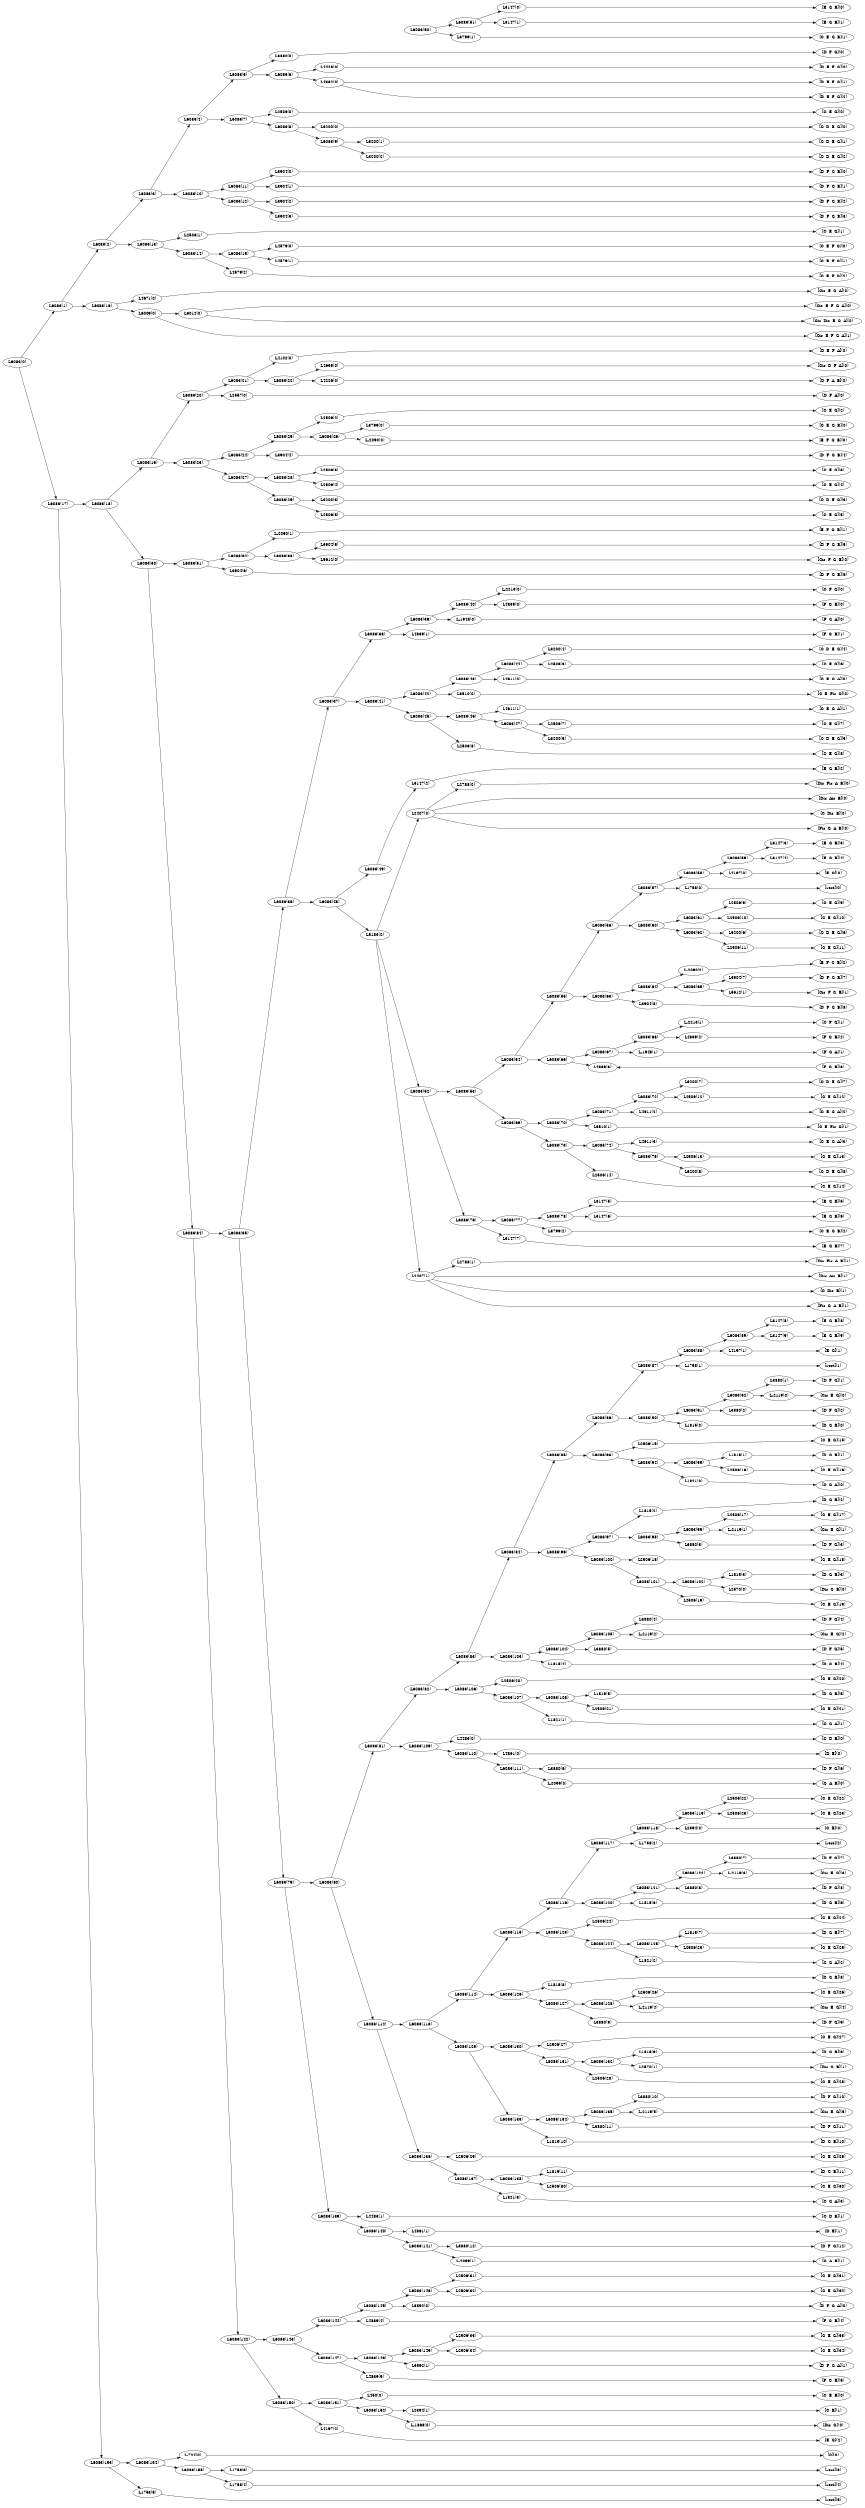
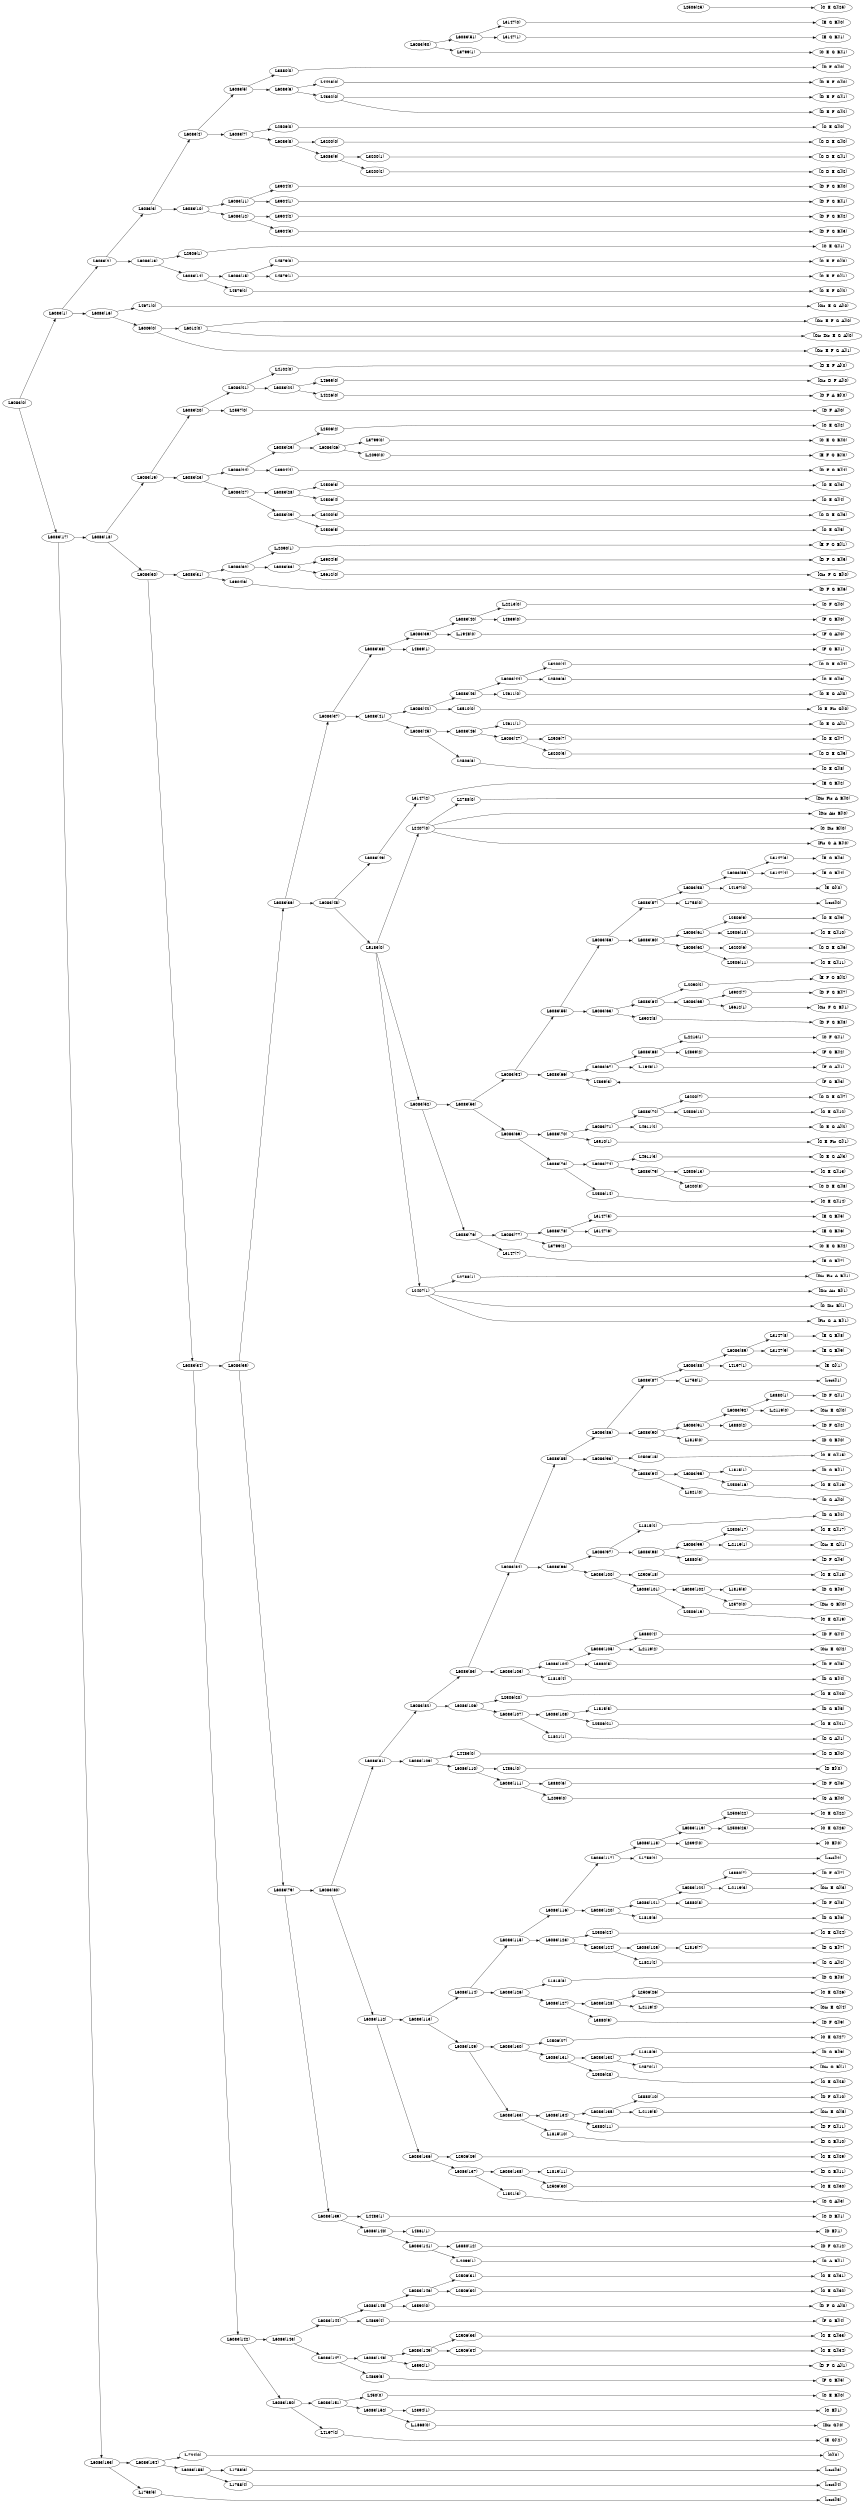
(670, 1946) -> none
